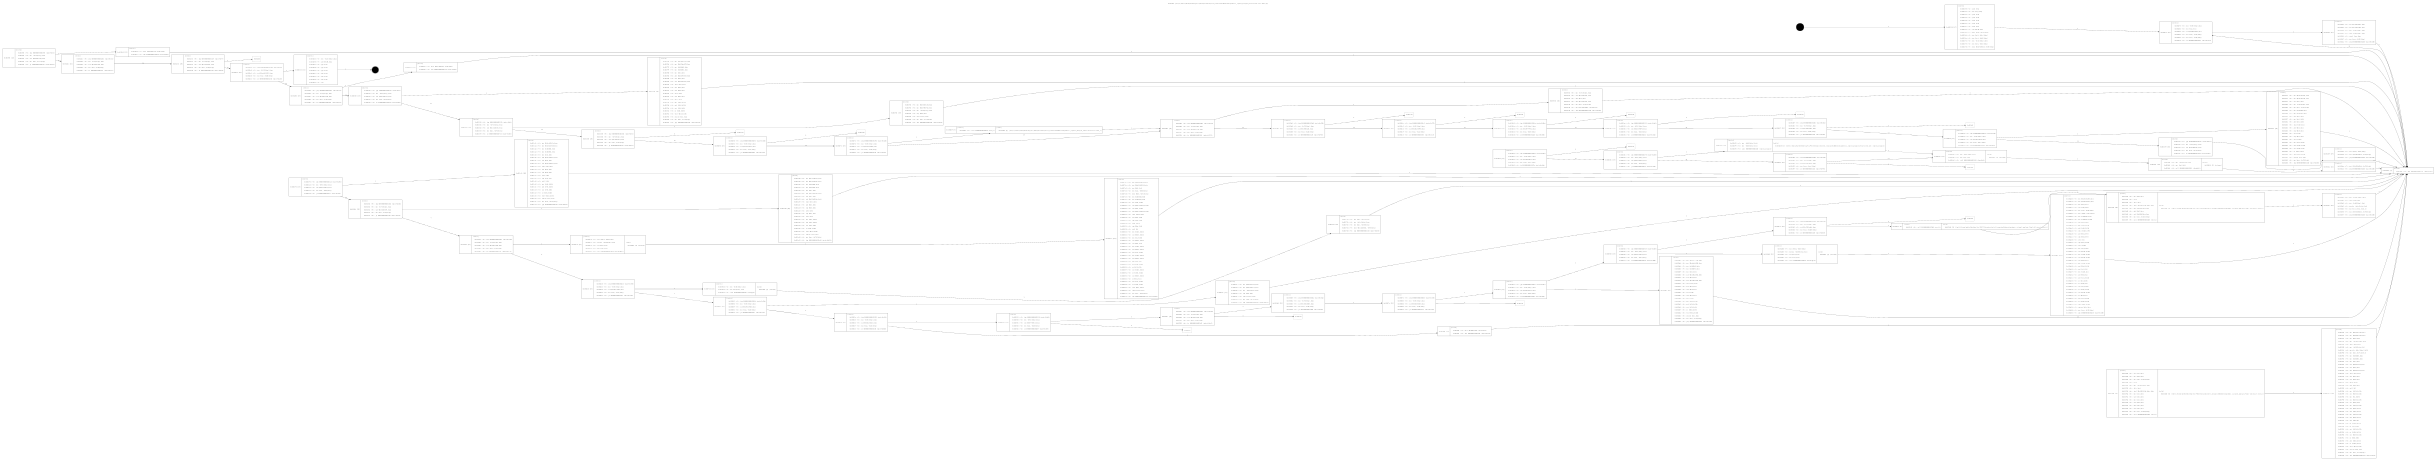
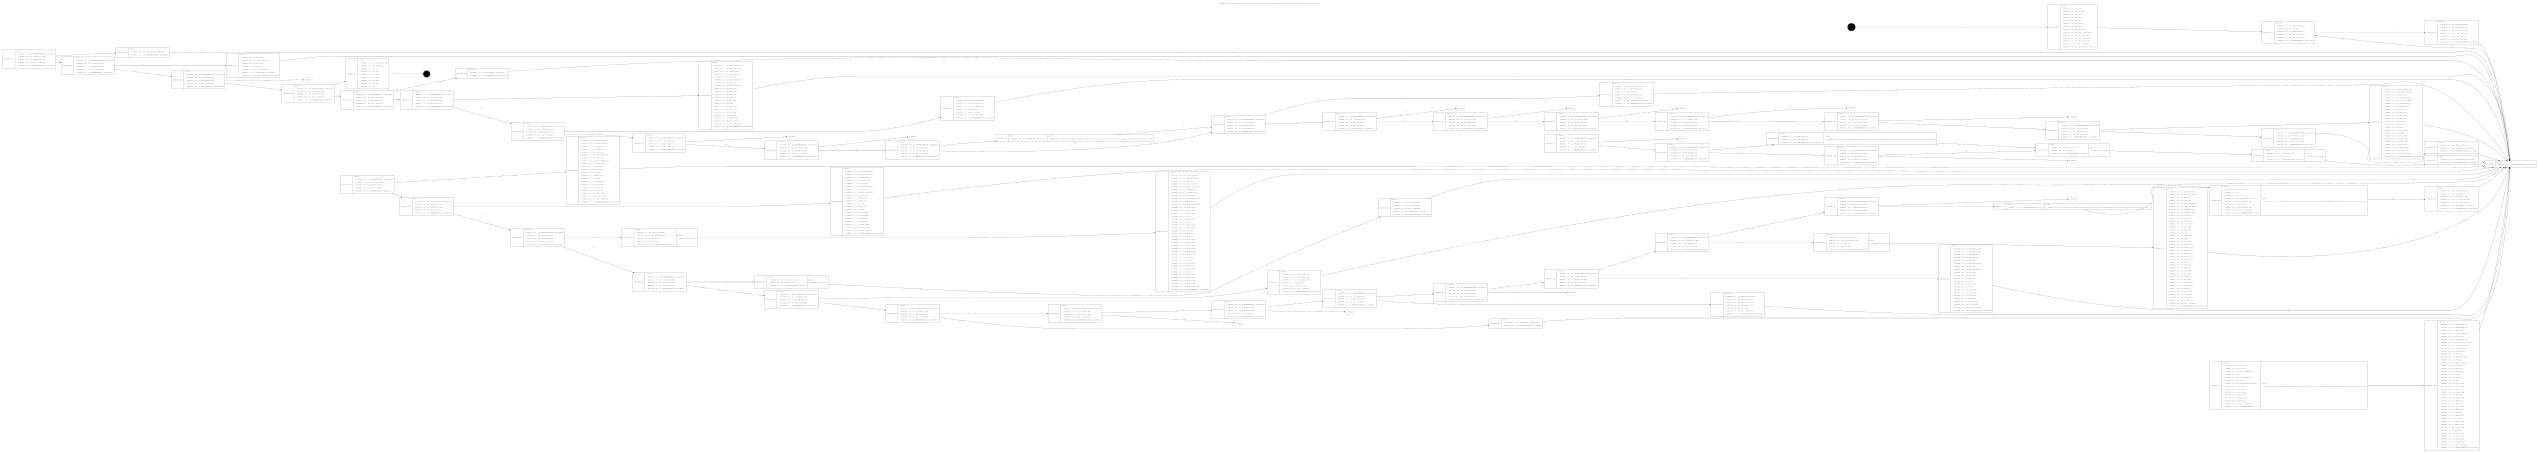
none -> (253, 66)
none -> (1737, 304)
